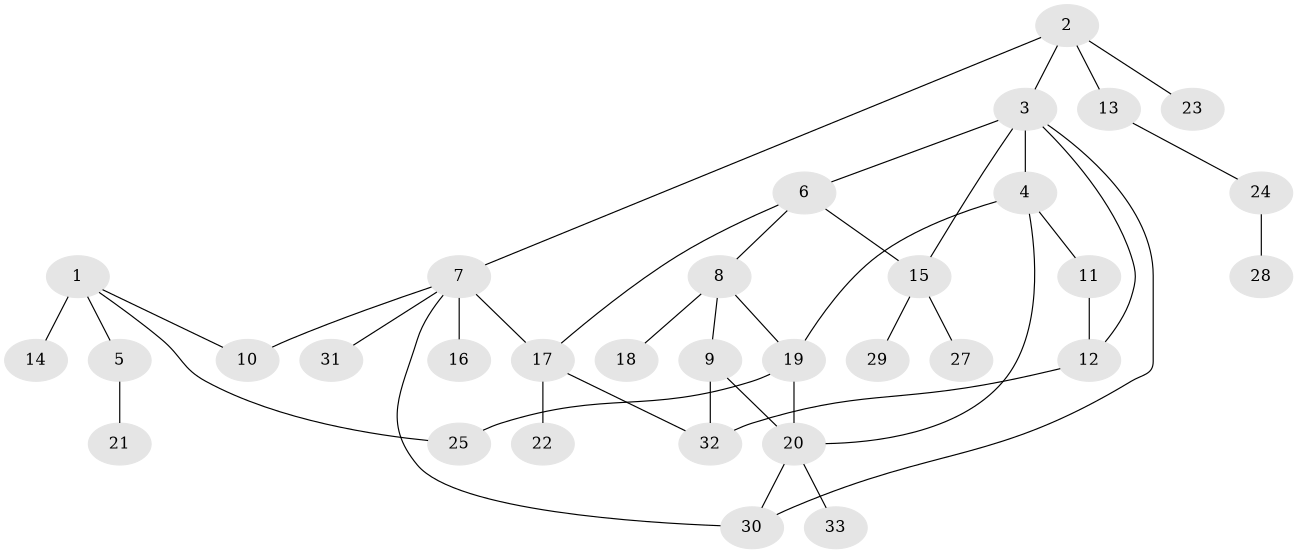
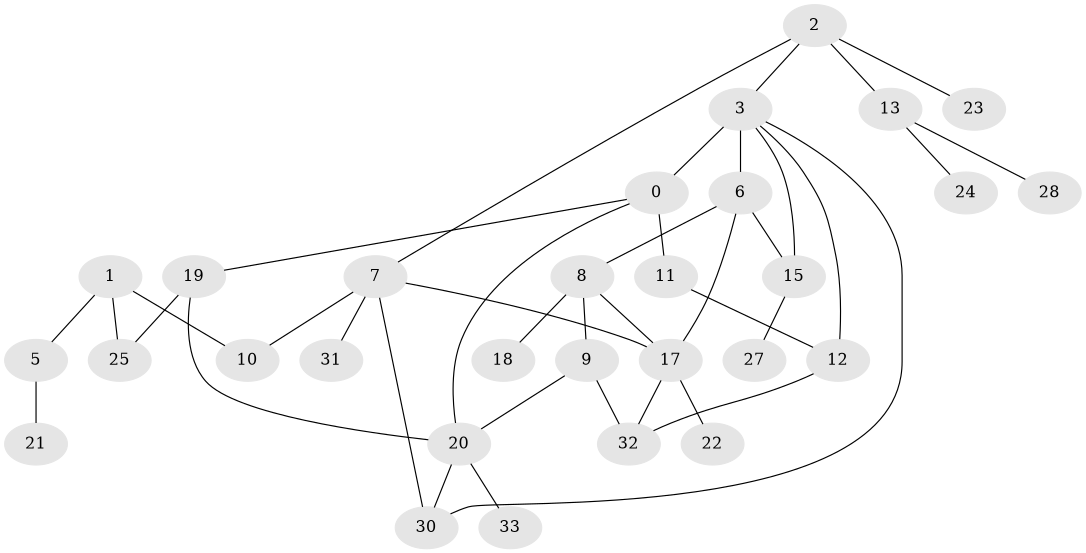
(1025, 193) -> (657, 193)
(1261, 235) -> (970, 151)
(757, 319) -> (627, 319)
(36, 360) -> none
(459, 360) -> none
(878, 360) -> none
